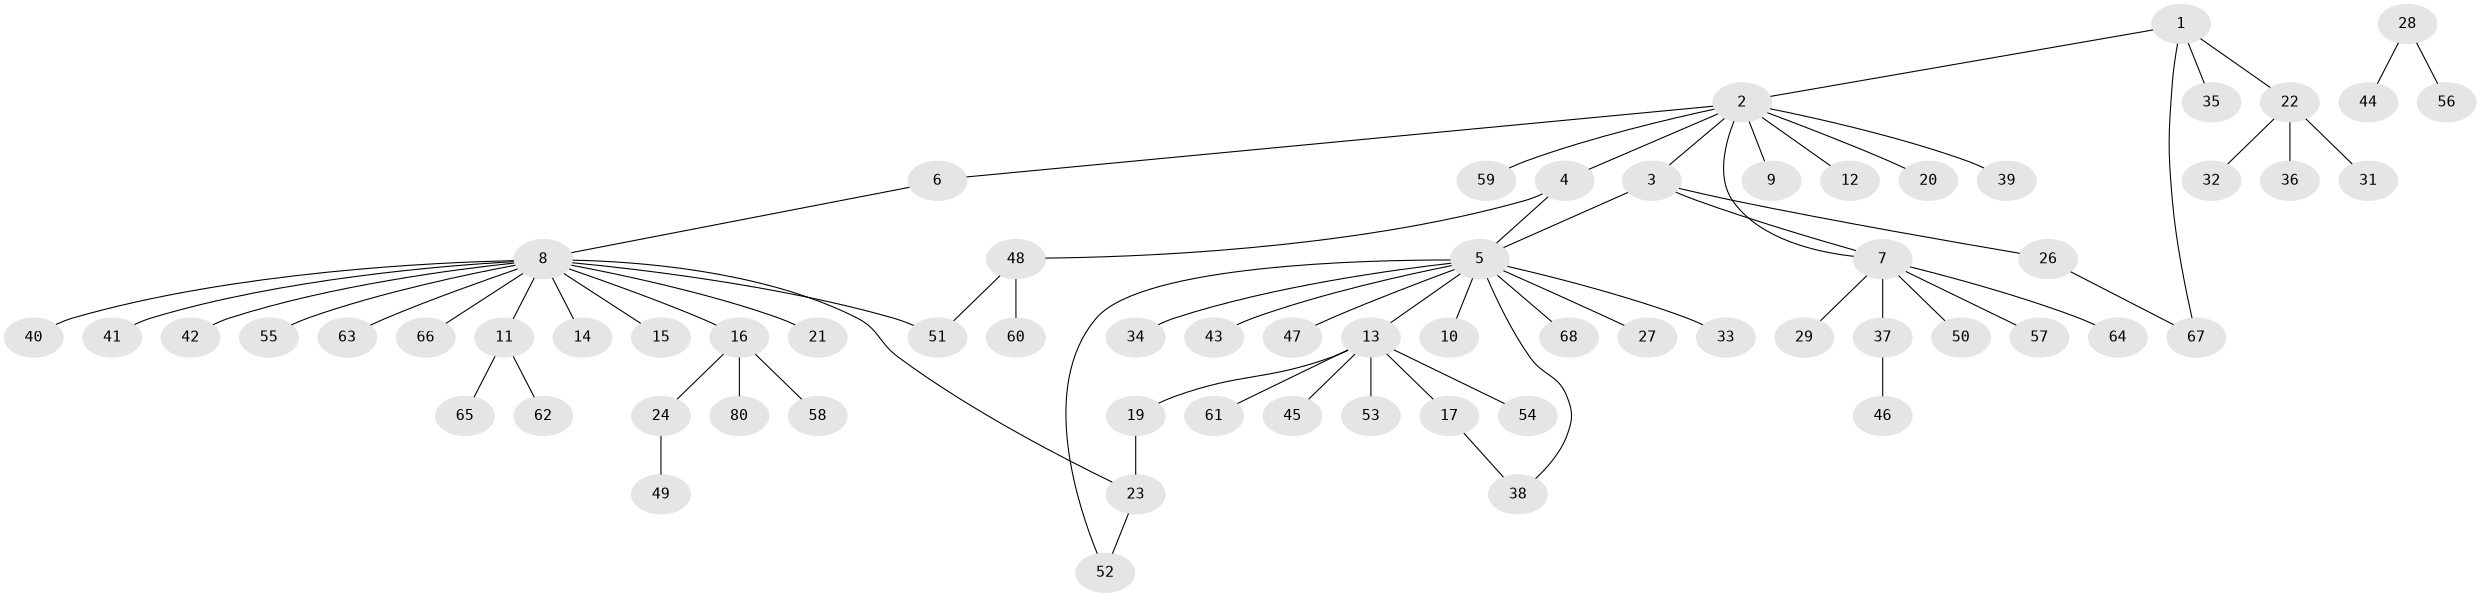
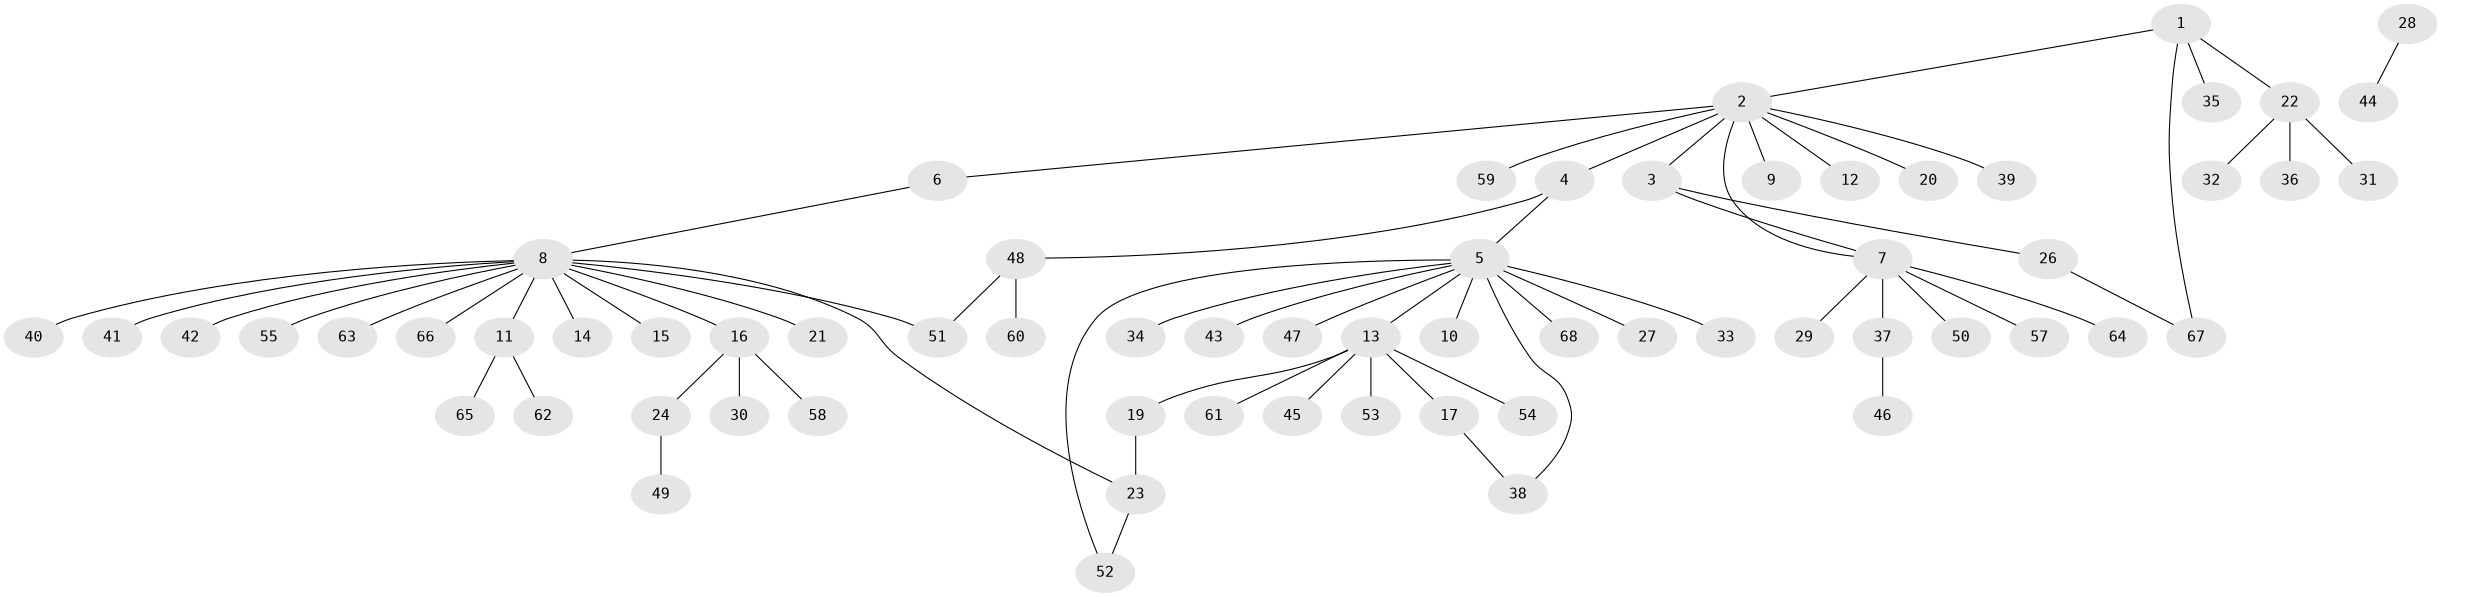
(2447, 102) -> none
(1566, 220) -> none
(739, 416) -> (739, 416)
